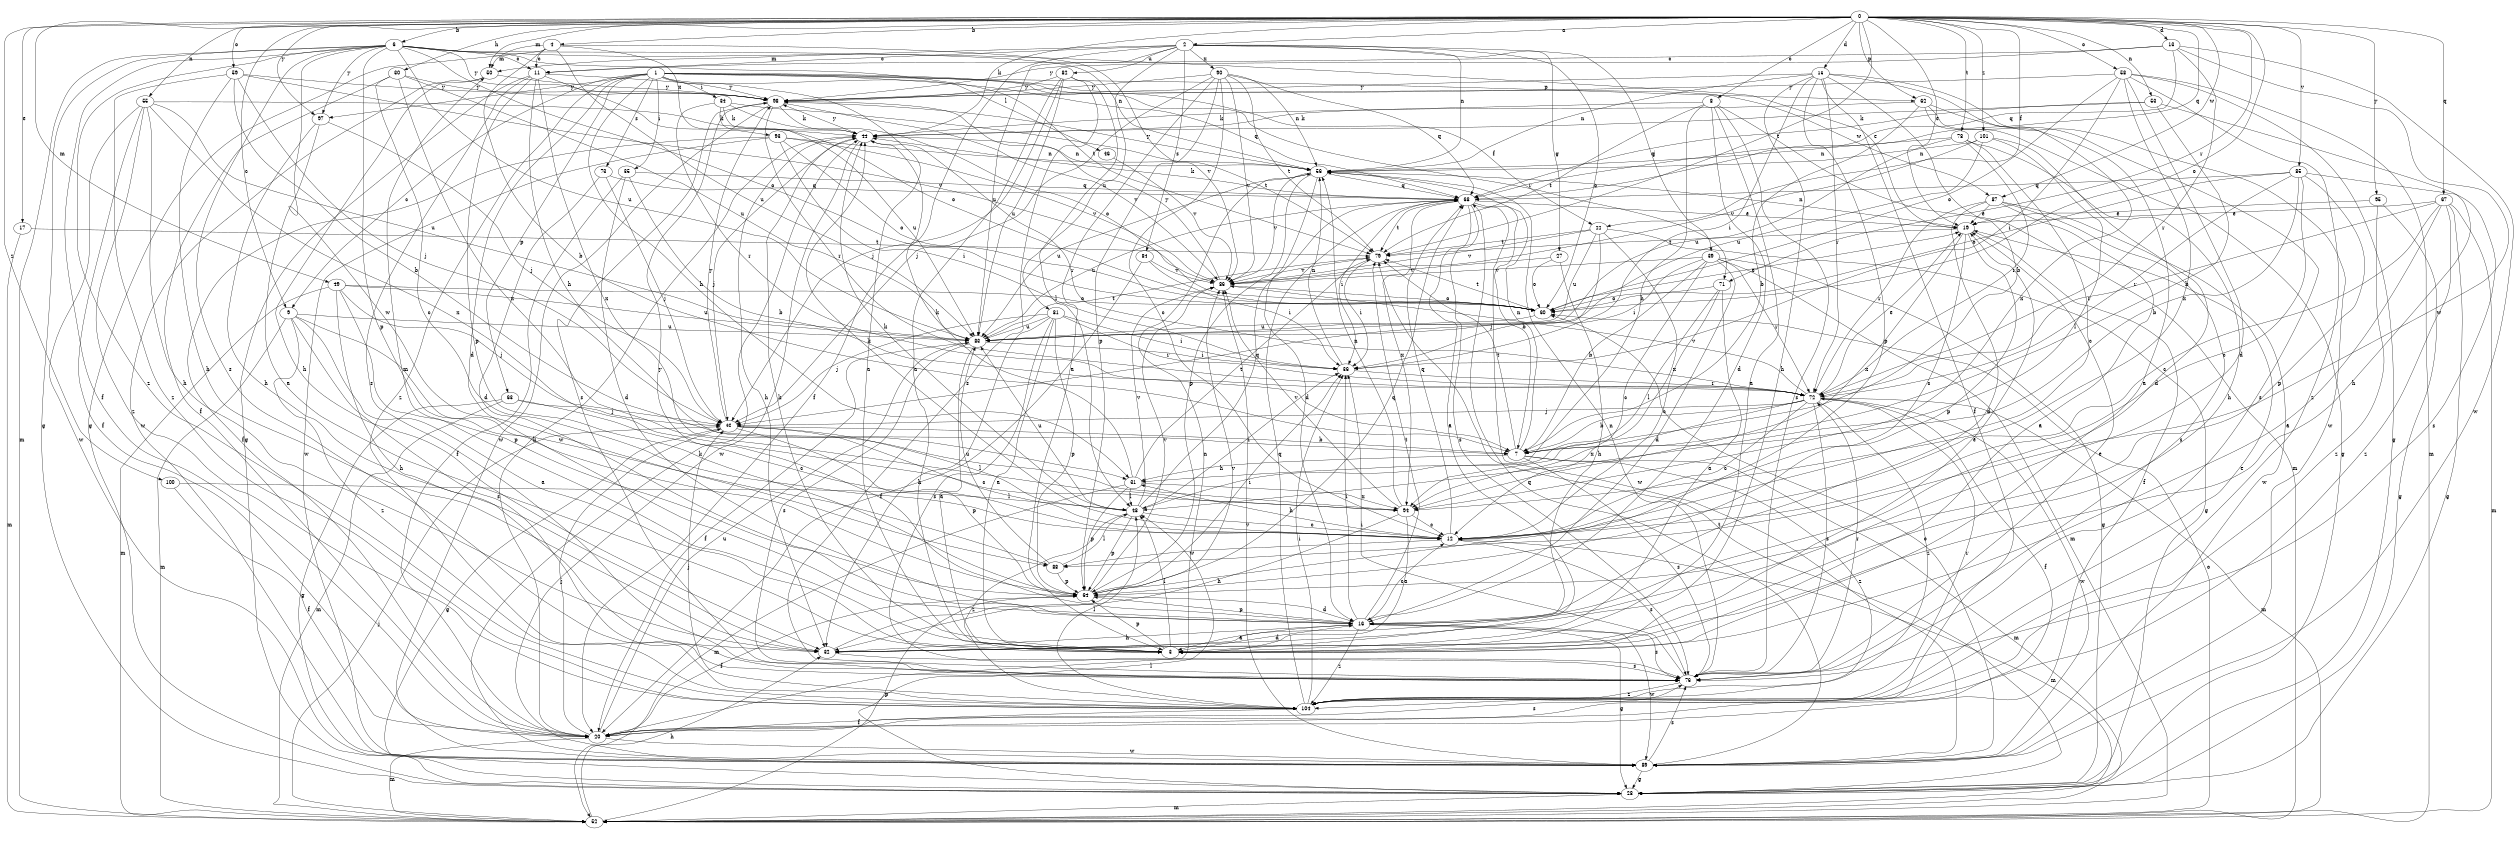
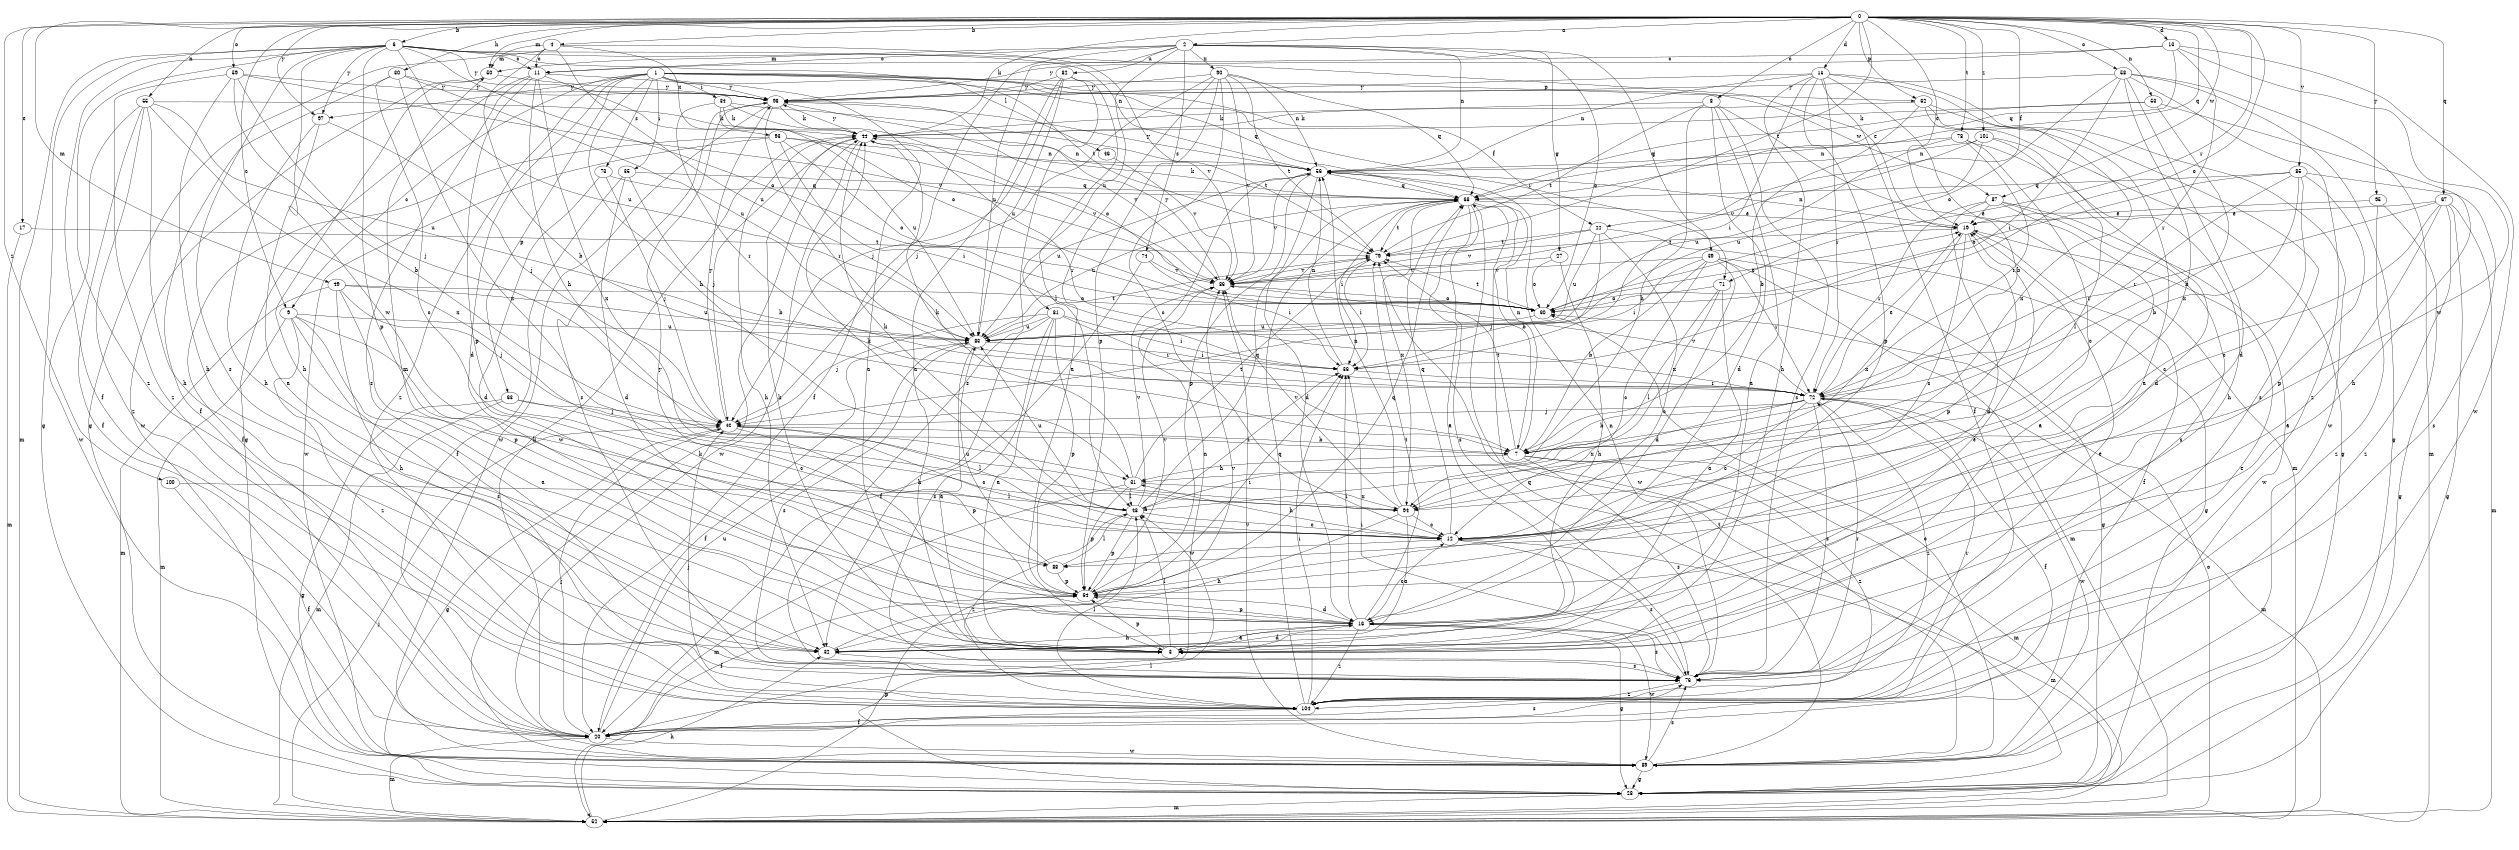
(1145, 257) -> (1145, 257)
